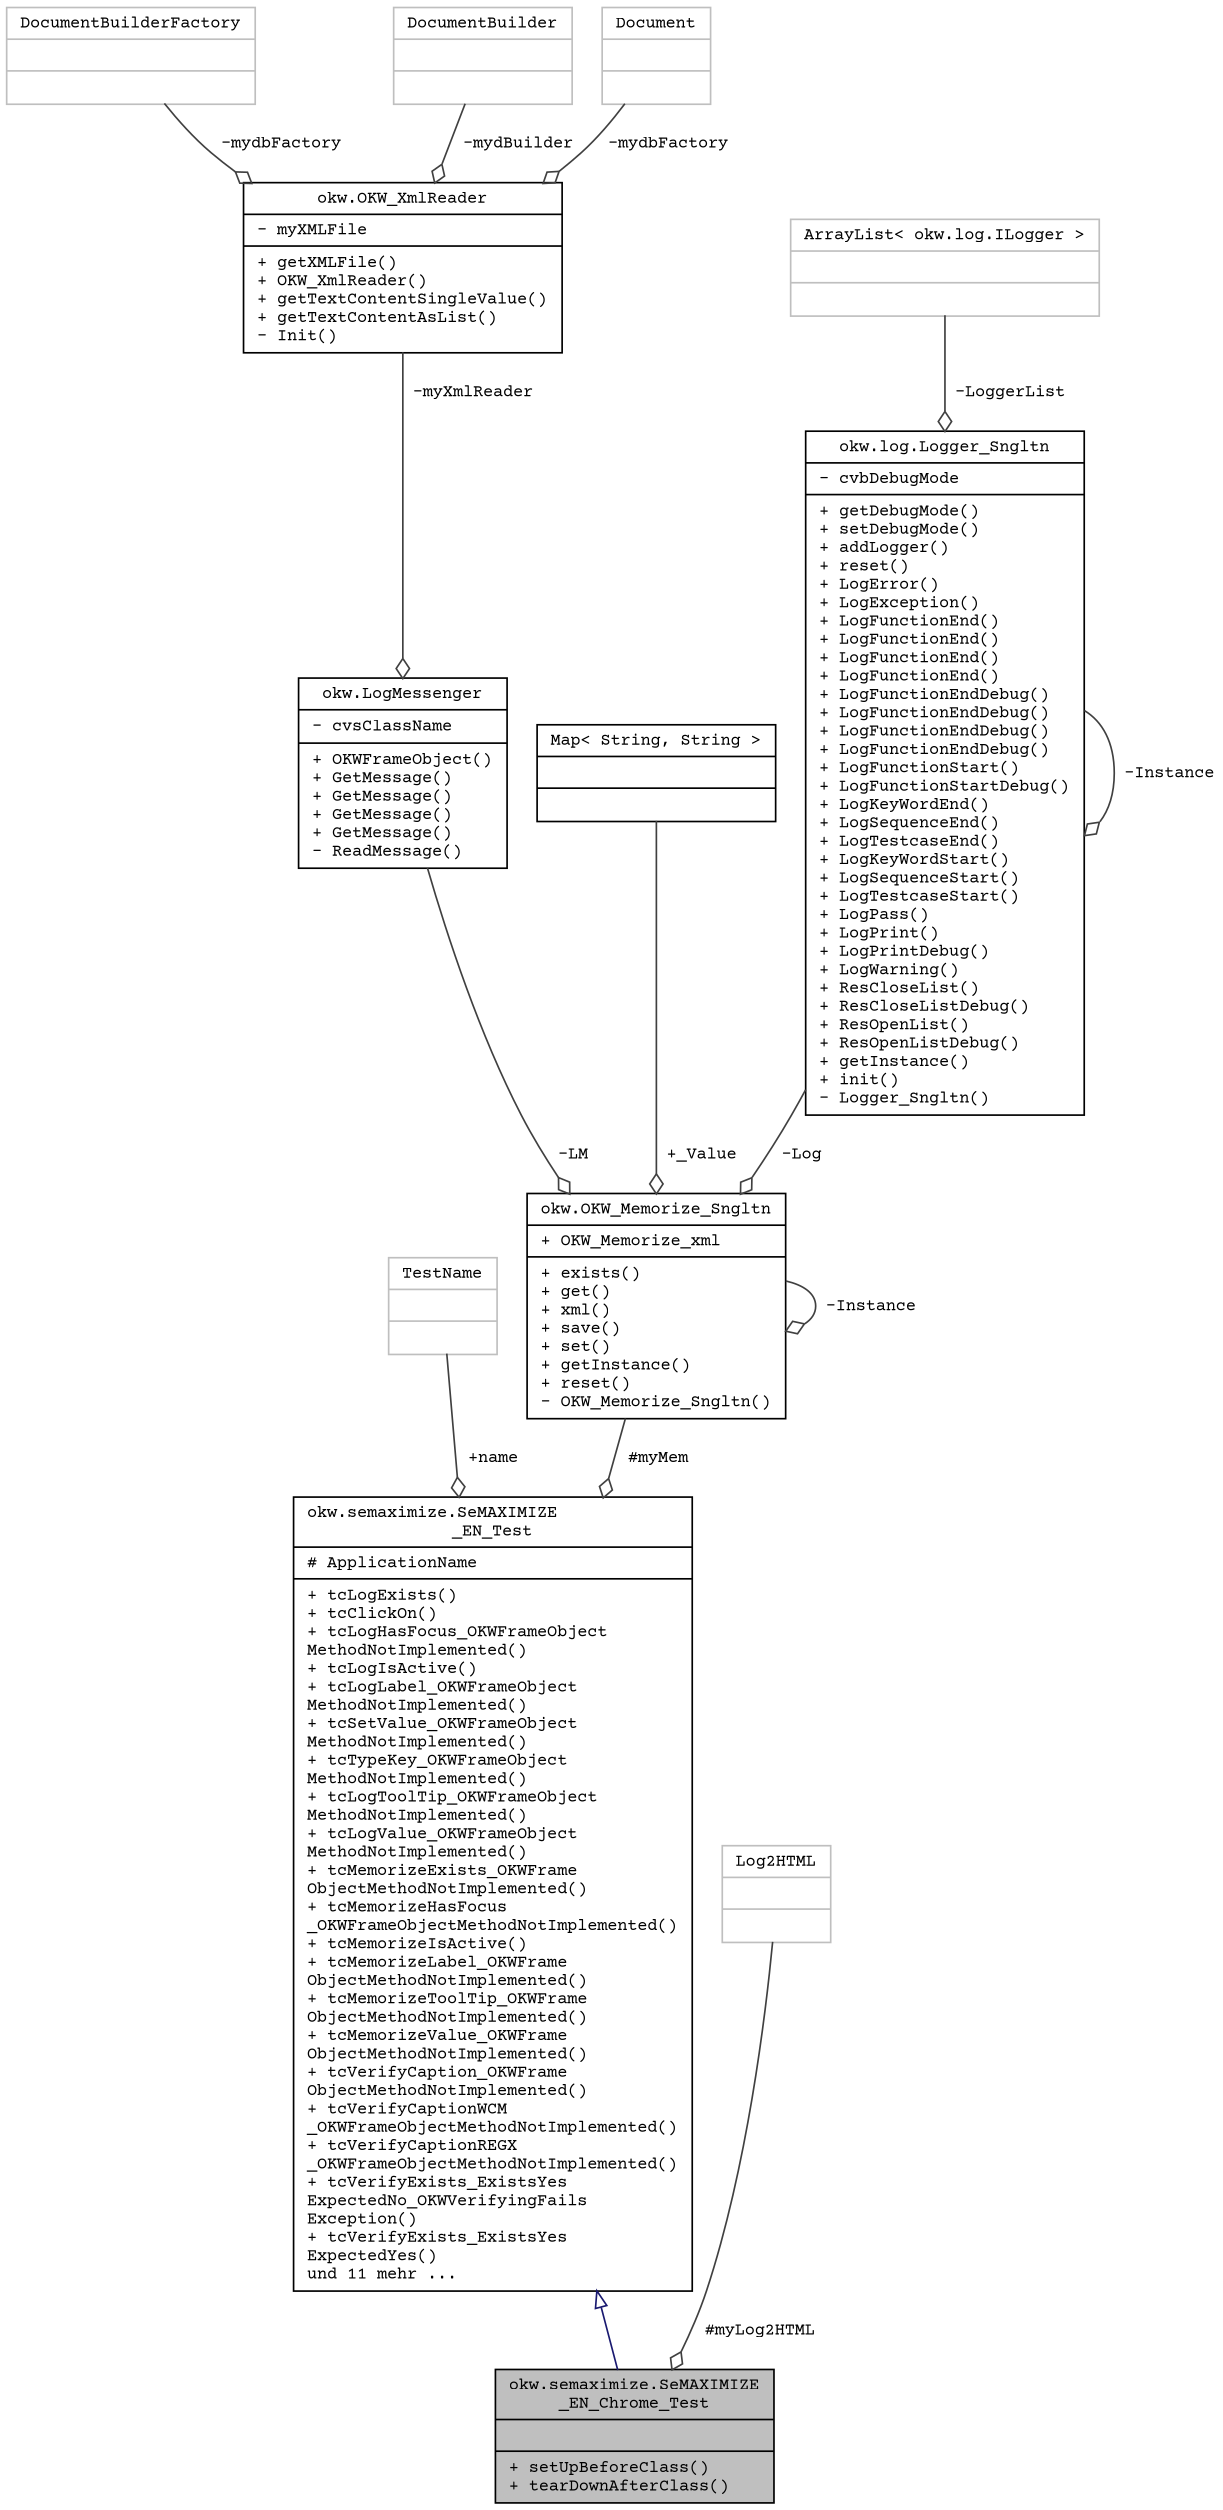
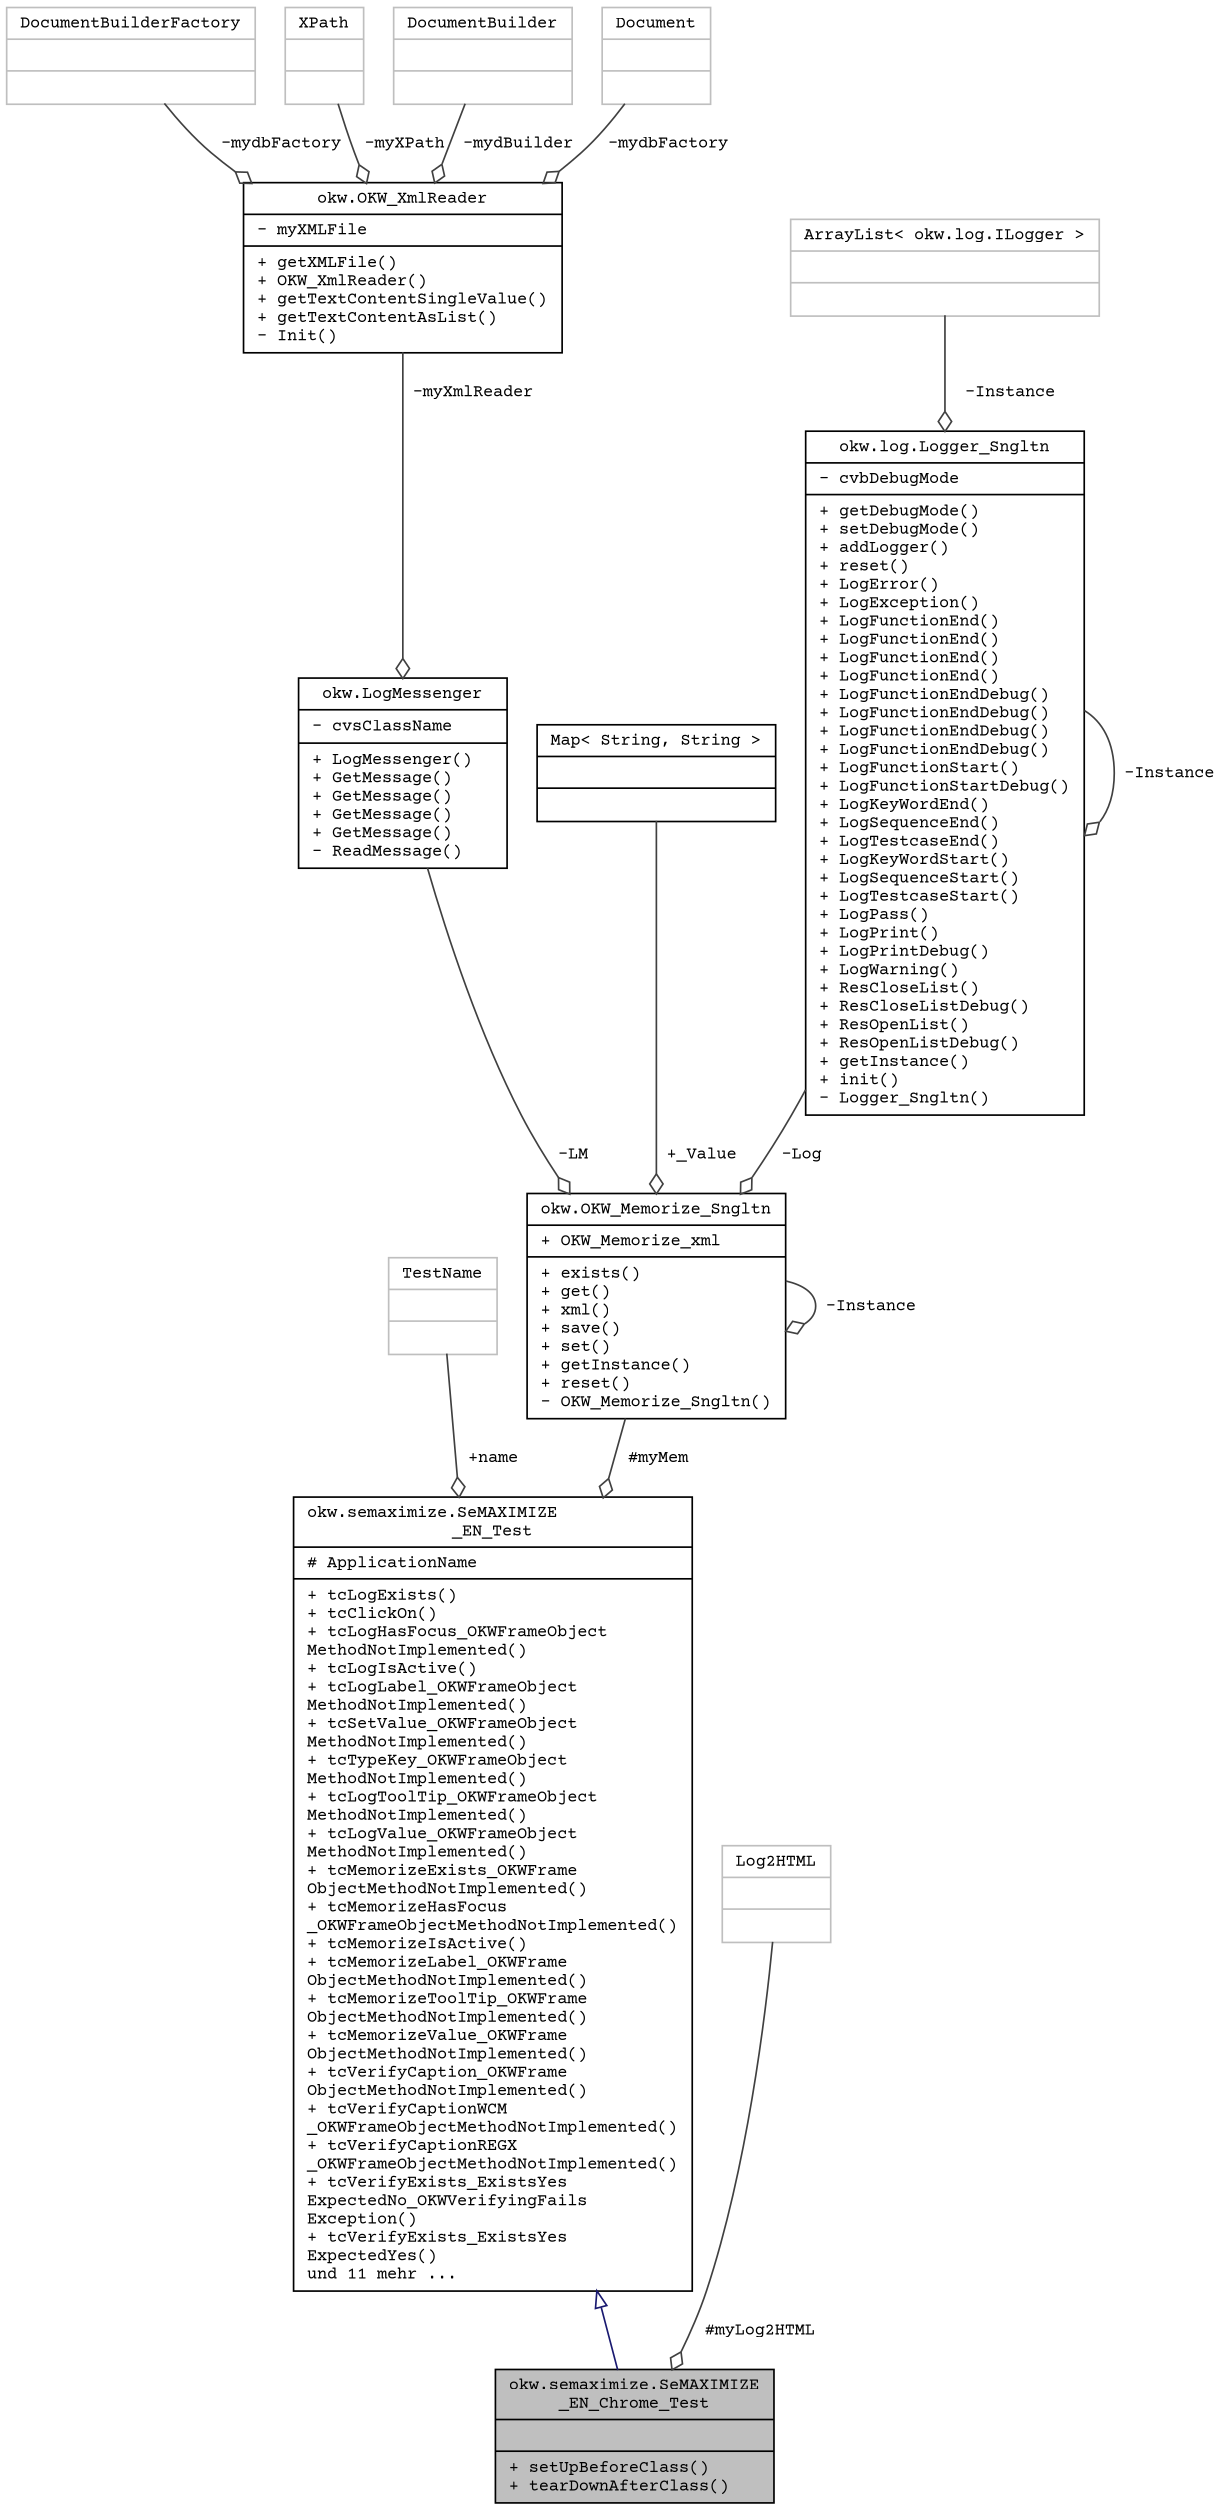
none -> (324, 56)
(1006, 392) -> (1006, 392)
(403, 759) -> (393, 759)
